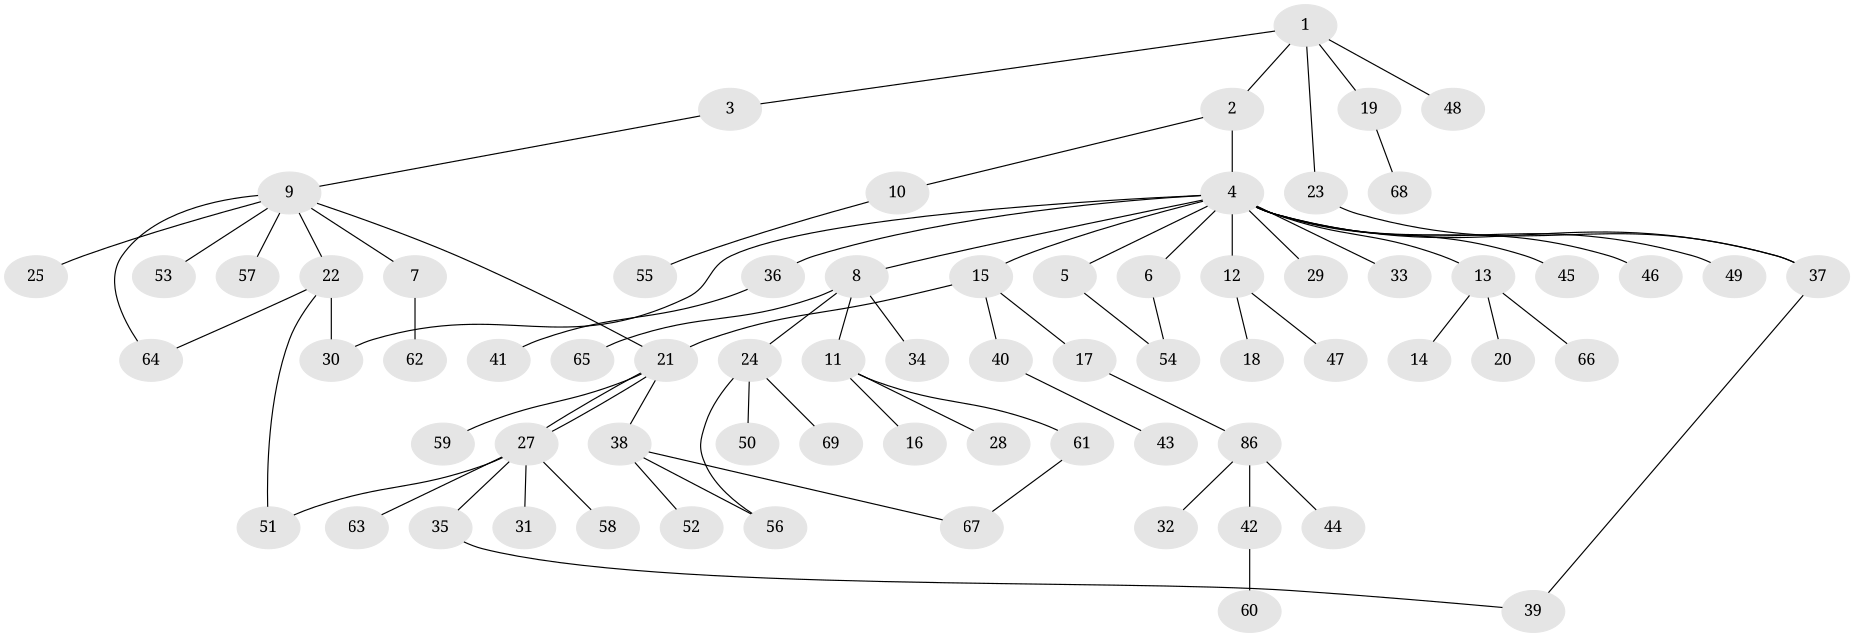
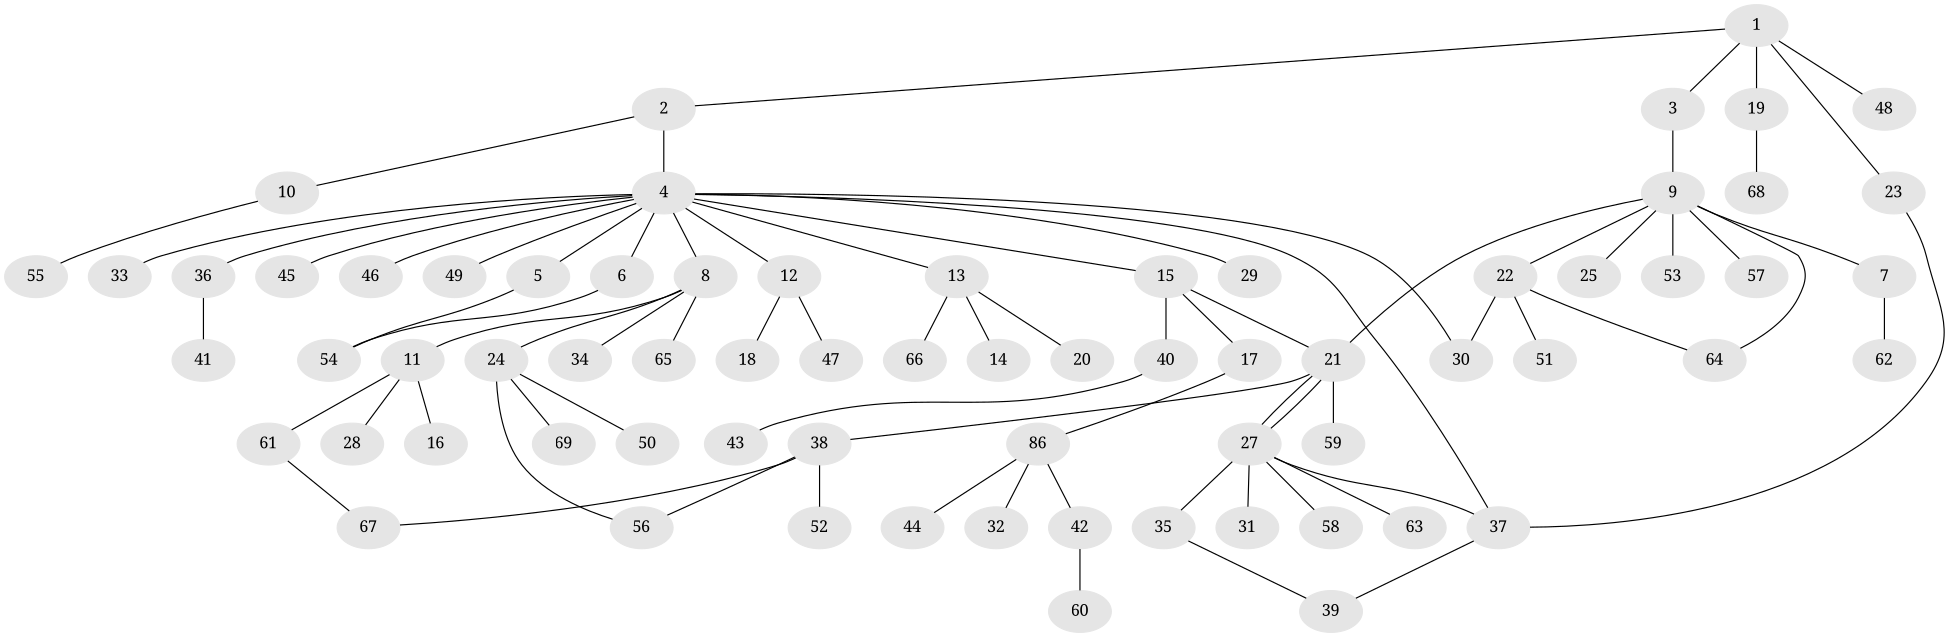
(398, 487) -> (1374, 486)
